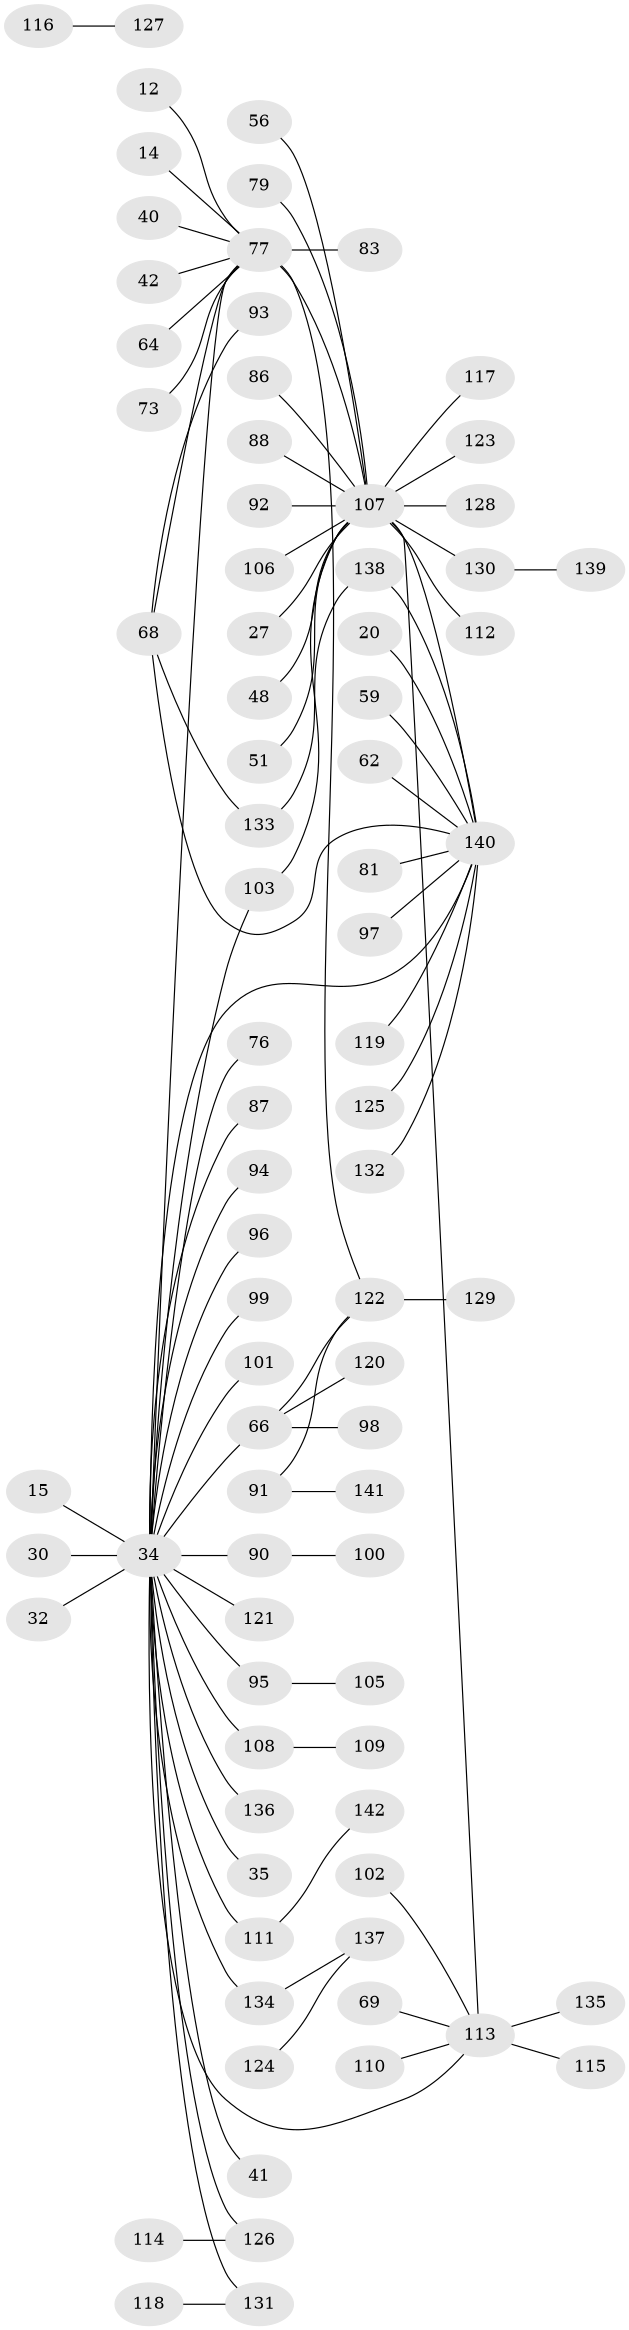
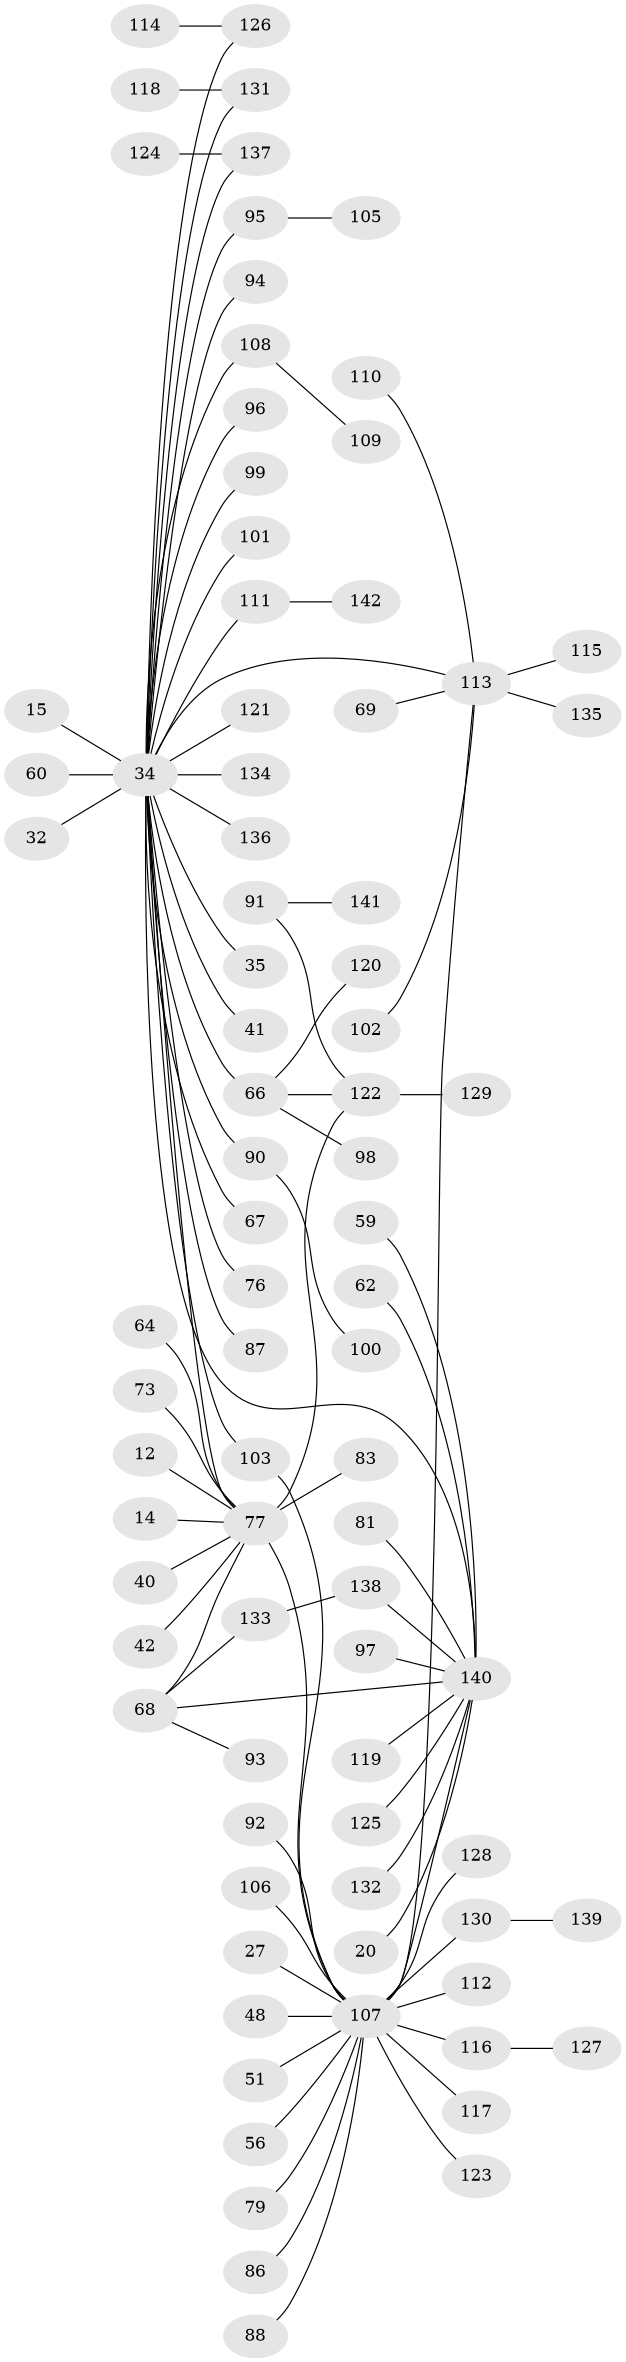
none -> (256, 1223)
(39, 1556) -> (37, 775)
(315, 1971) -> (179, 369)
none -> (421, 2032)
